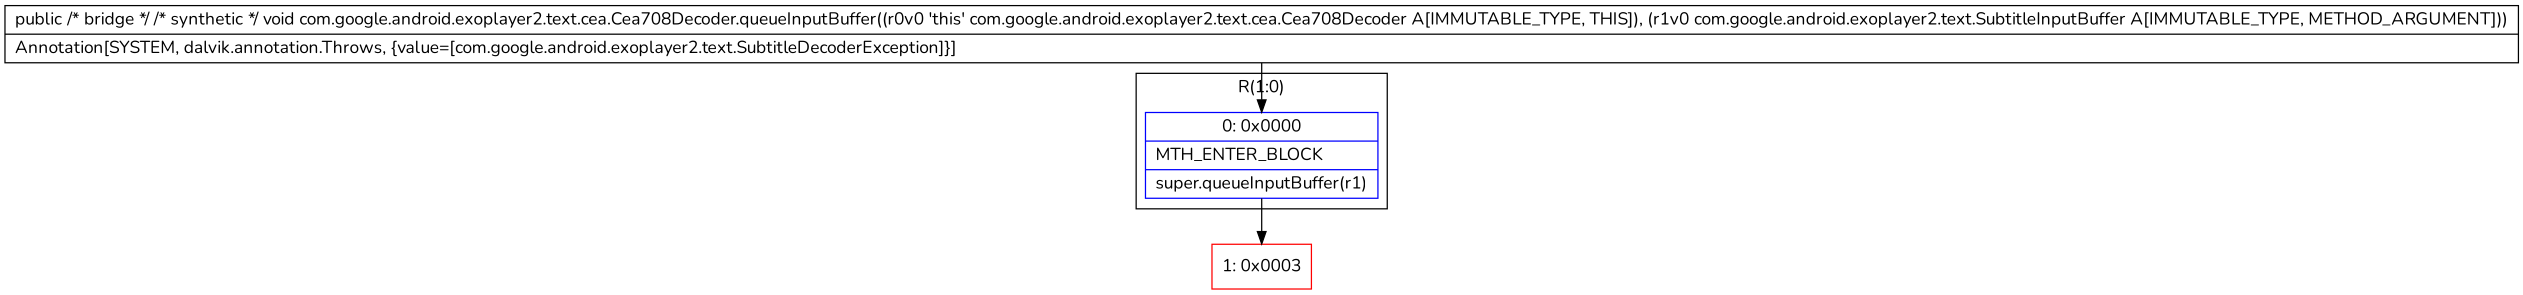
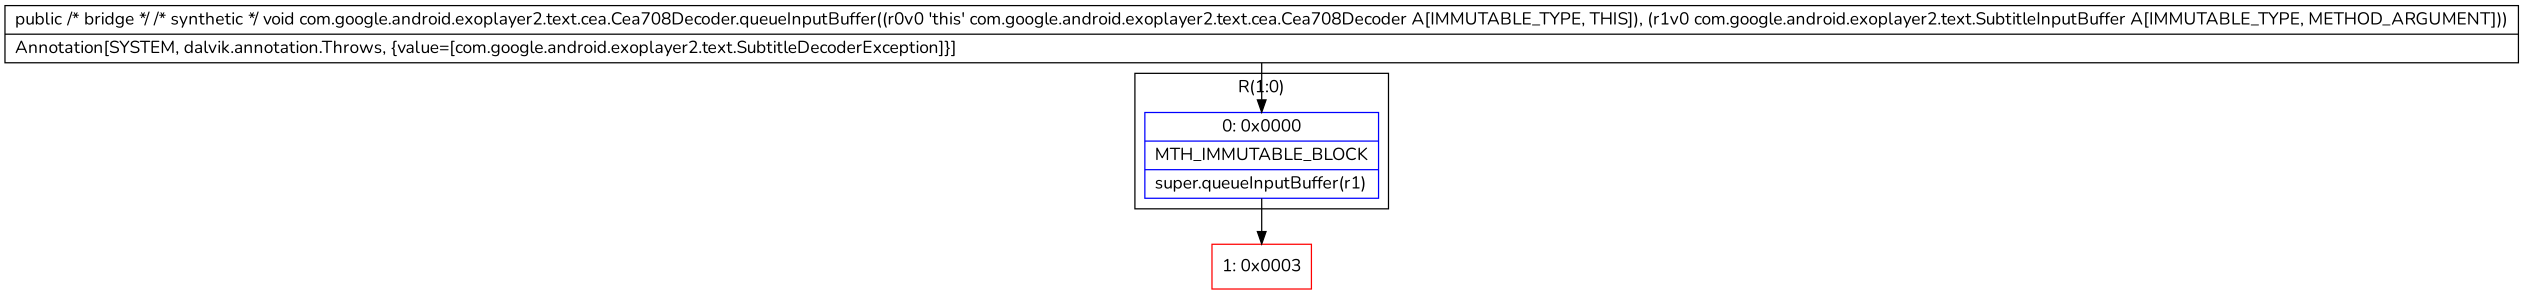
(1240, 155) -> (1262, 155)
